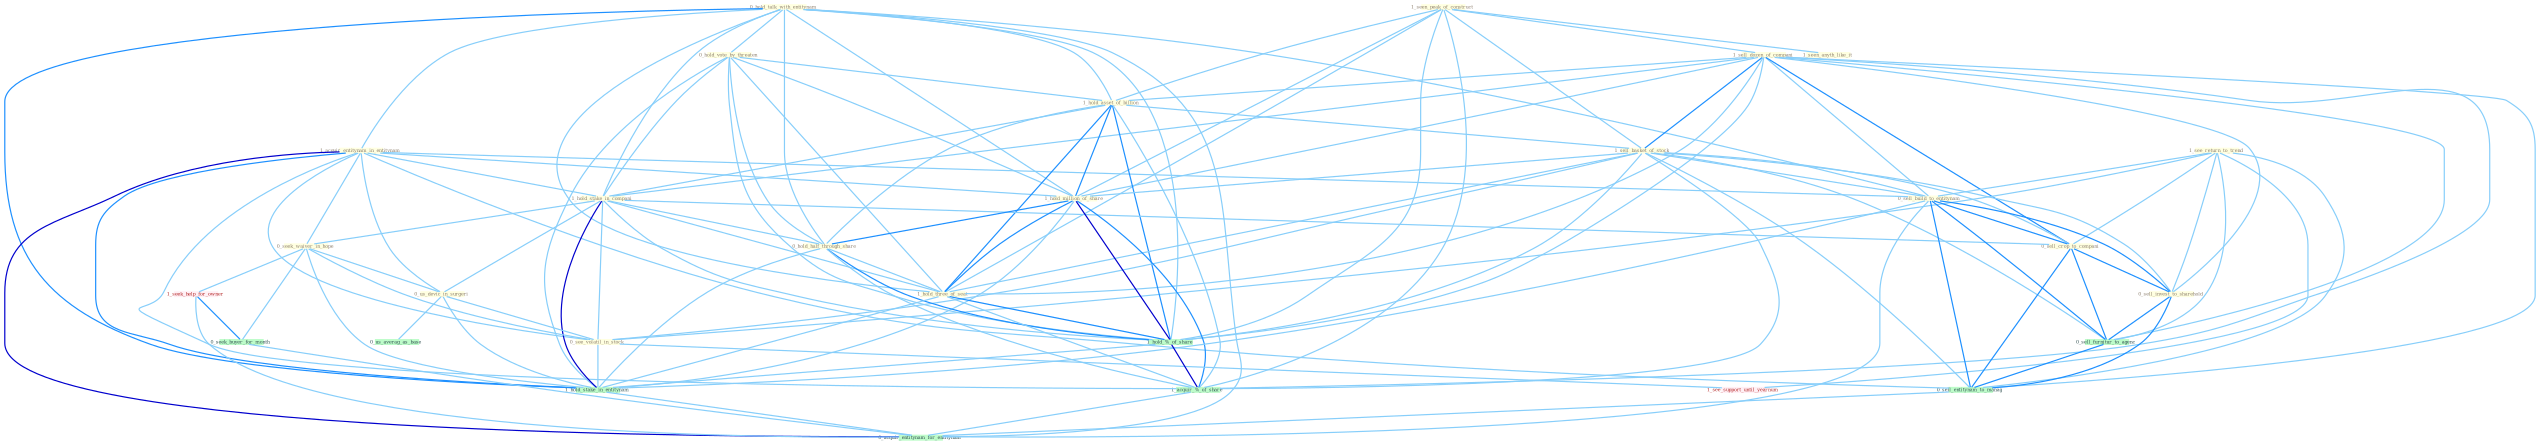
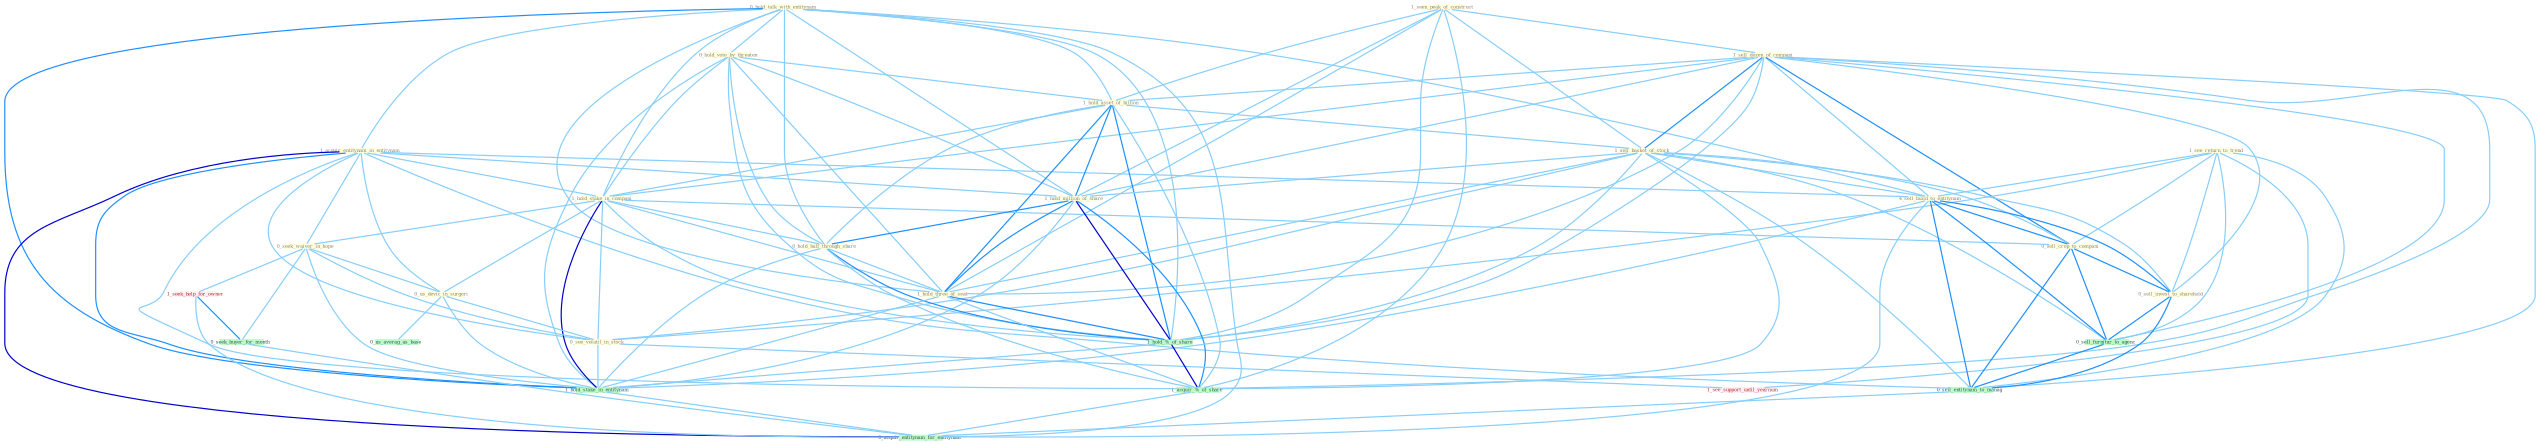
(1828, 55) -> none
(1930, 199) -> (1930, 199)
